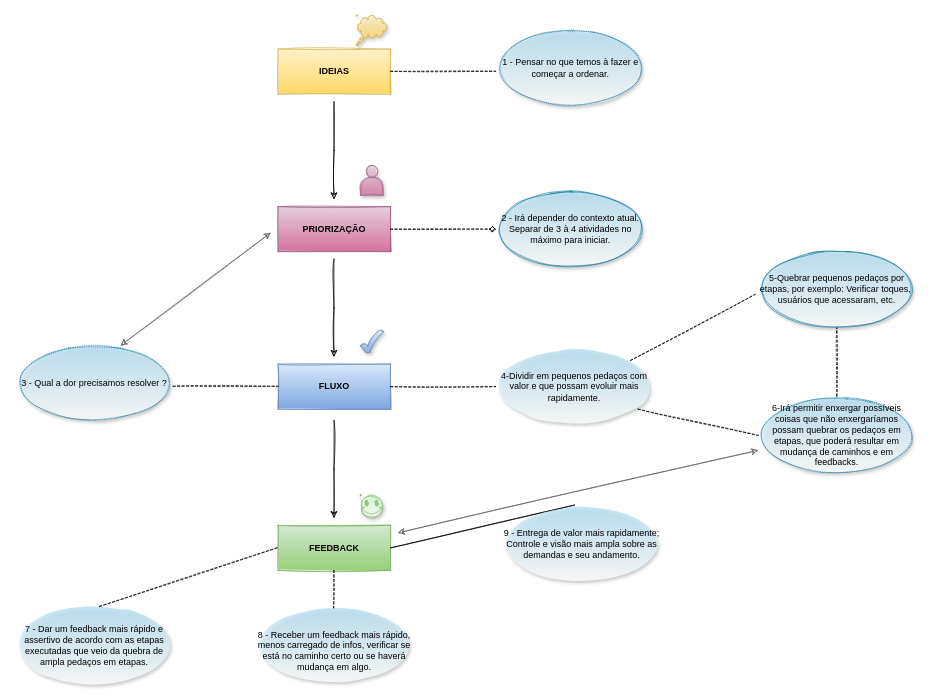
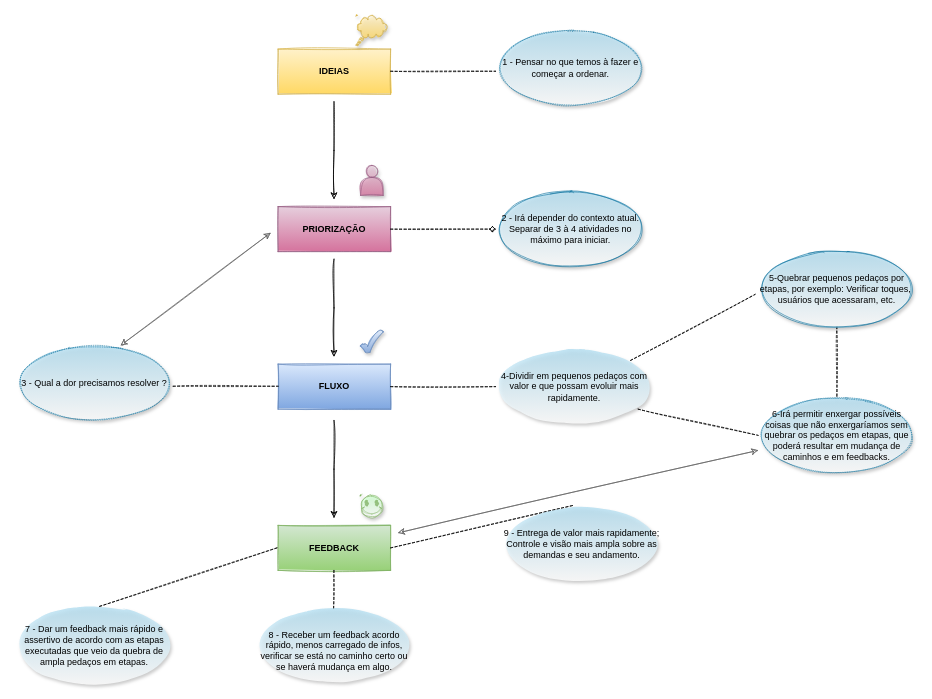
(837, 435) -> (837, 435)
(483, 526) -> (483, 526)
(334, 645) -> (334, 645)
